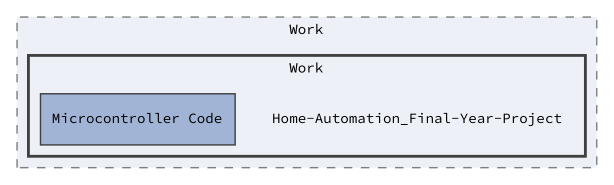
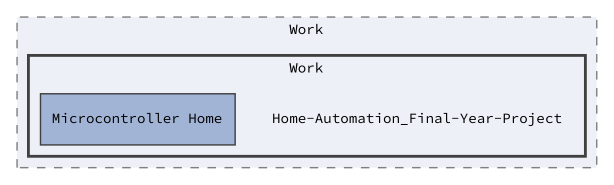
(138, 119) -> (138, 119)
